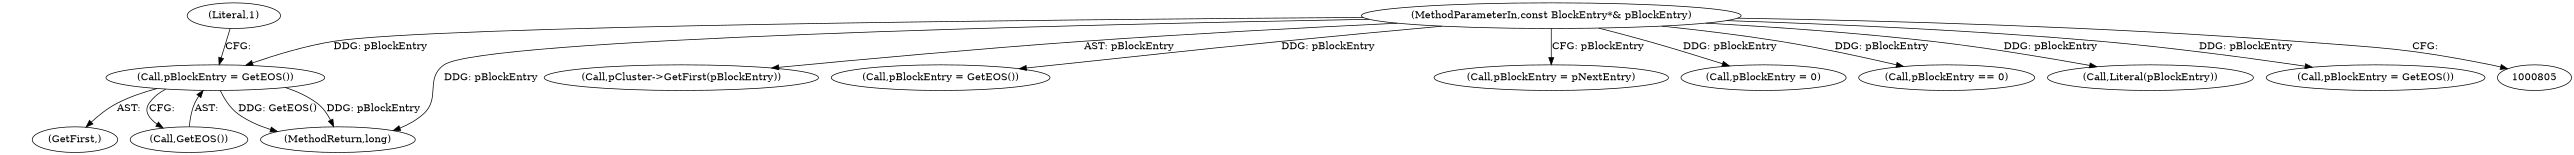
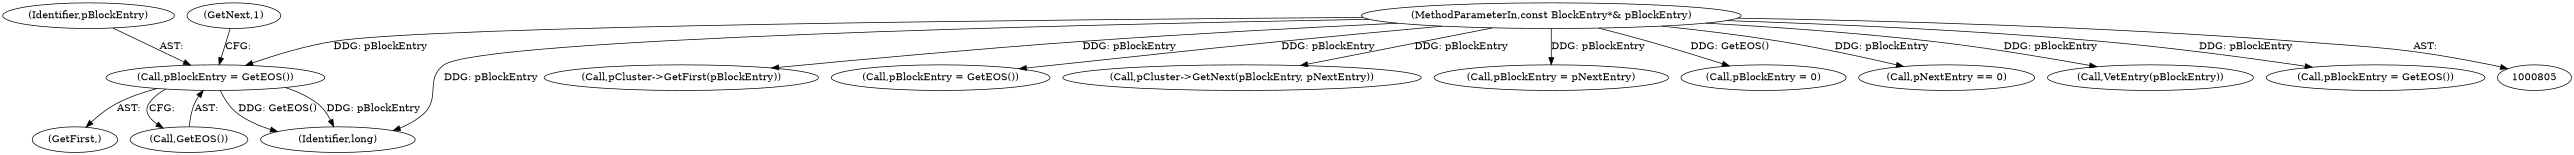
none -> (89, 16)
(234, 16) -> (234, 16)
(1129, 47) -> (1129, 47)
(1598, 47) -> (1598, 47)
(1730, 47) -> (1730, 47)
(2427, 47) -> (2427, 47)
none -> (1242, 78)
(1947, 78) -> (1947, 78)
(2150, 78) -> (2150, 78)
(338, 140) -> (338, 140)
